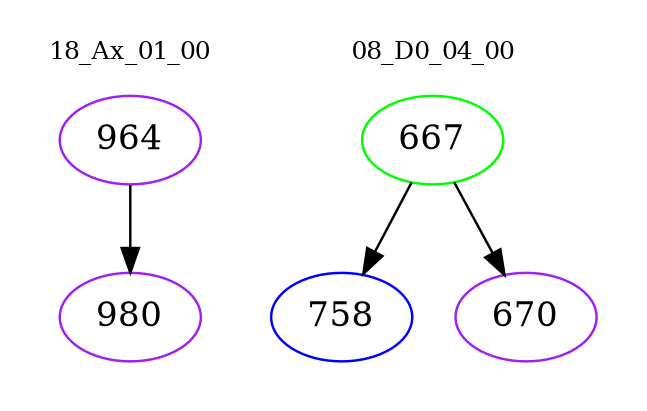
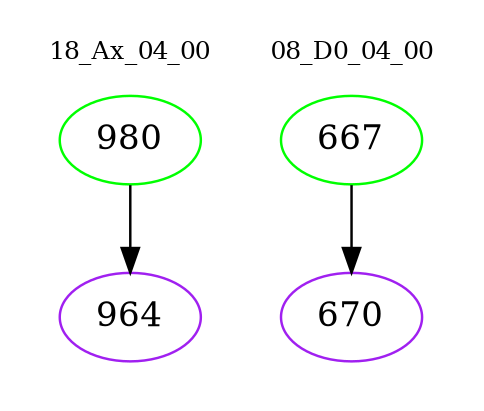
(130, 53) -> (130, 53)
(130, 217) -> (130, 217)
(130, 317) -> (130, 140)
(342, 317) -> none
